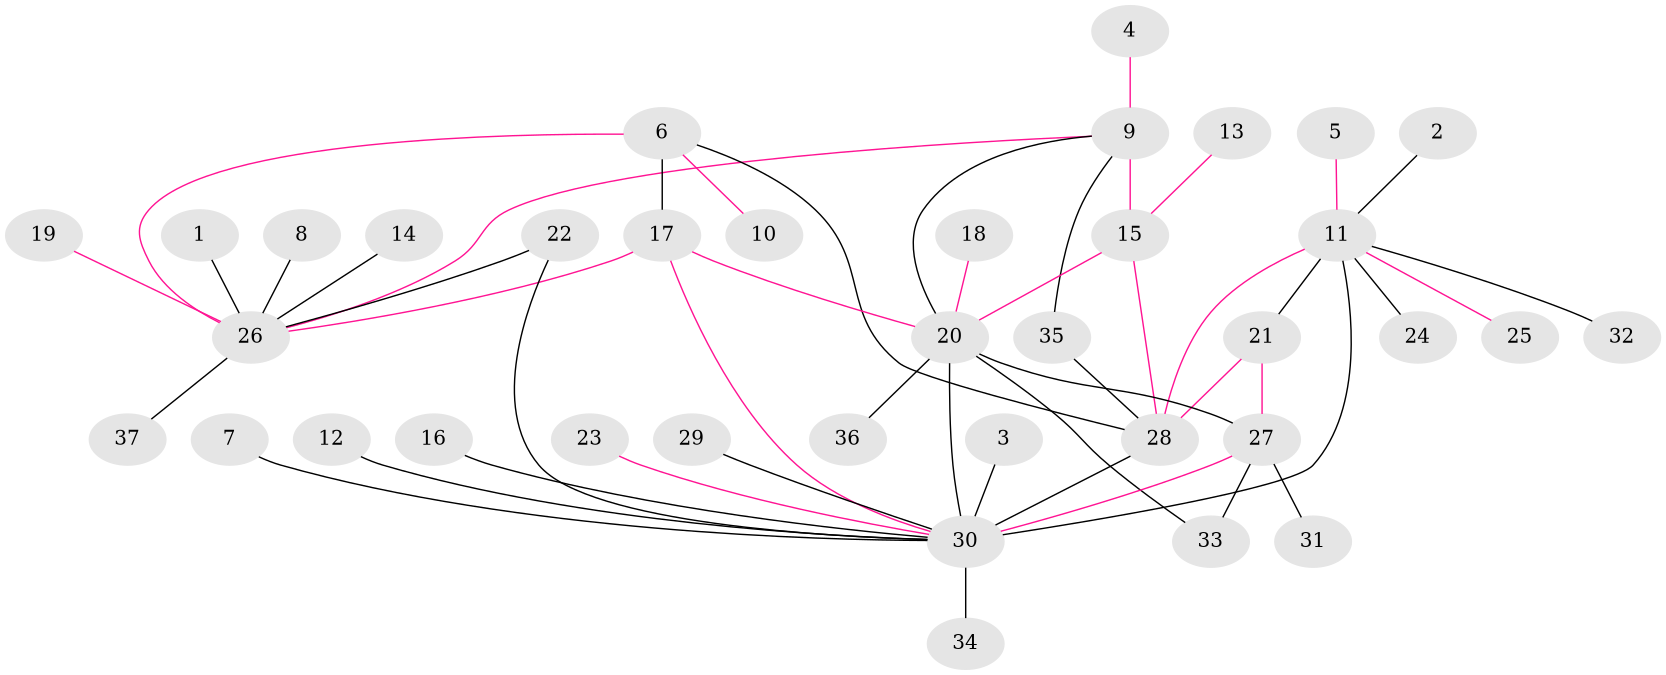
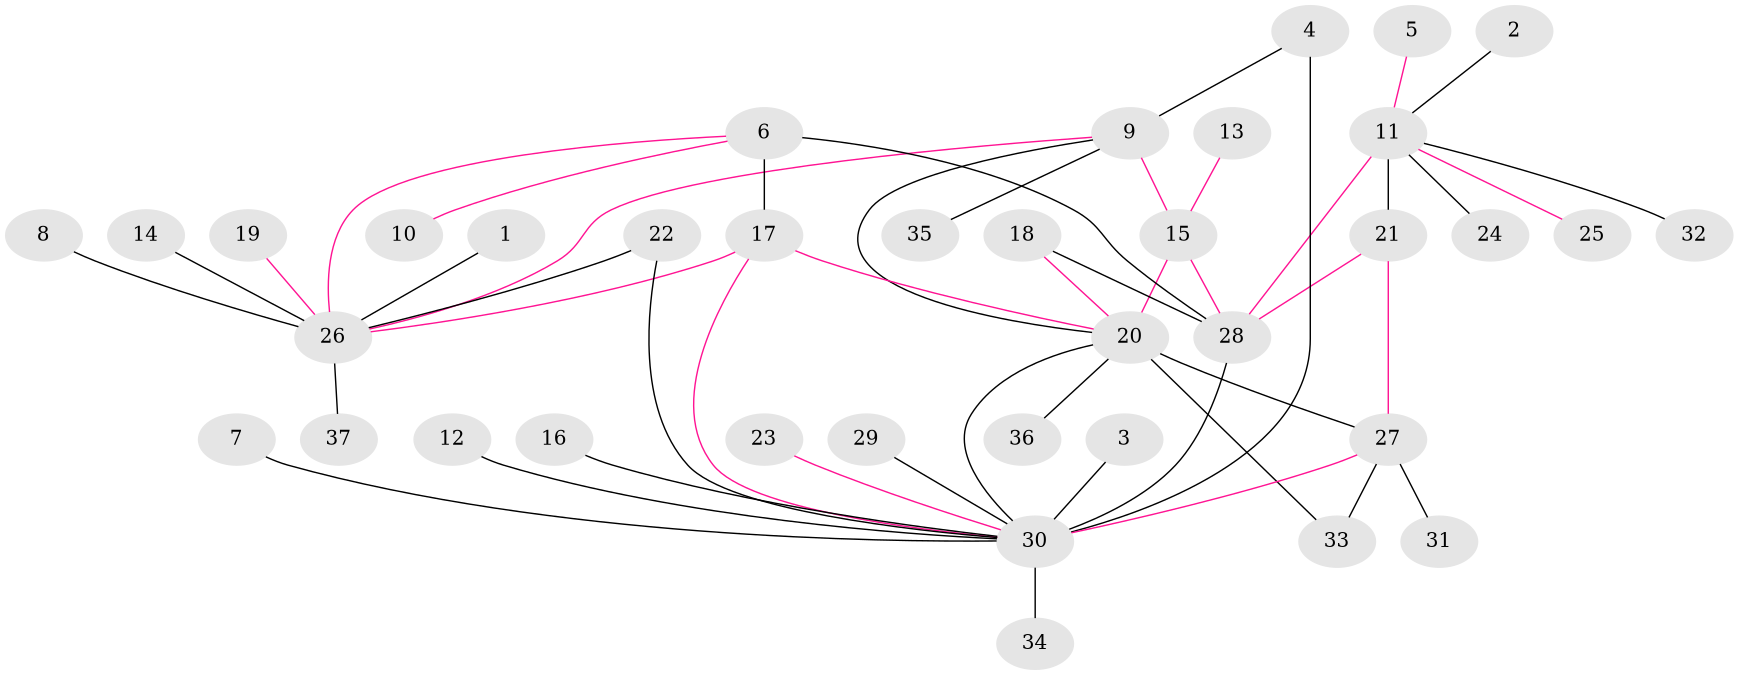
(1130, 82) -> (1220, 82)
(1093, 377) -> (1127, 286)
(1264, 485) -> (1306, 362)
